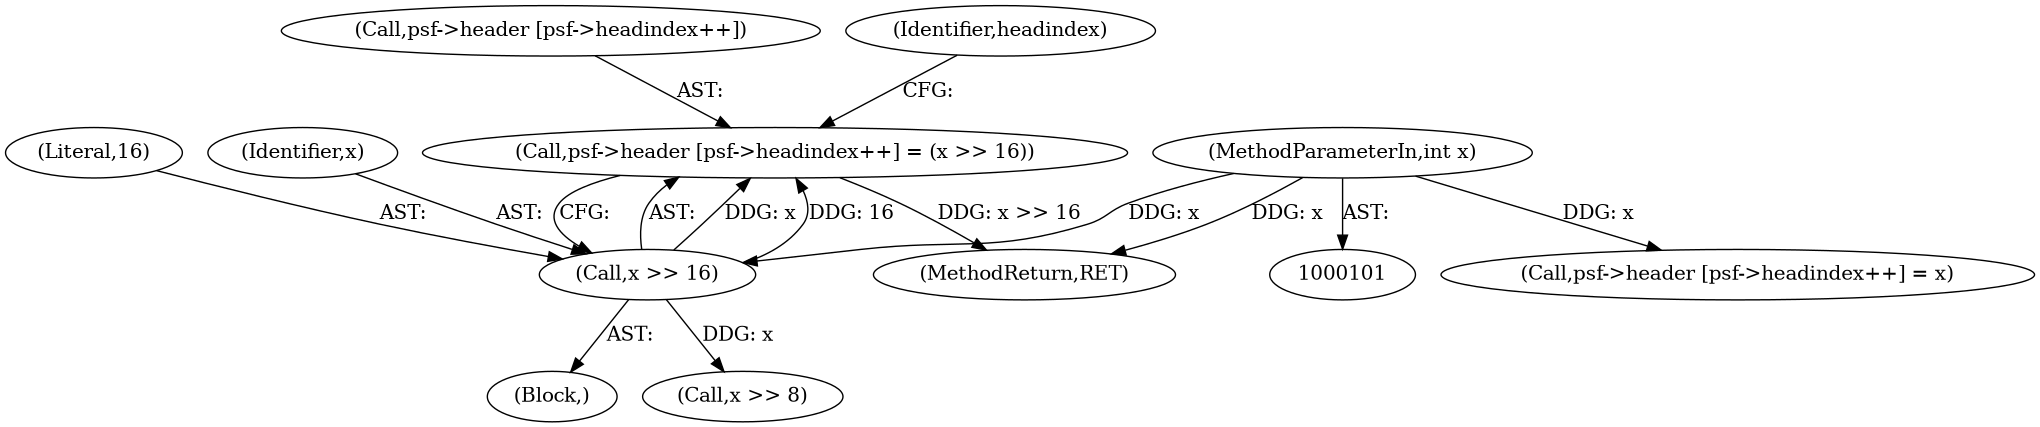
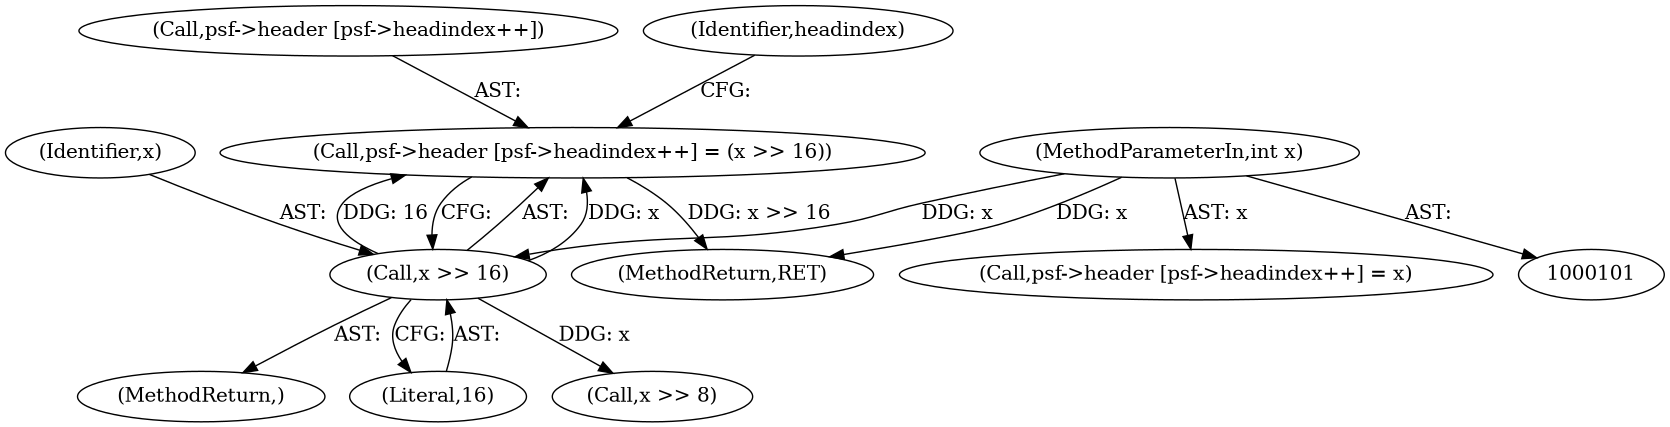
(1599, 214) -> (1216, 214)
none -> (393, 329)
(552, 397) -> (201, 397)
